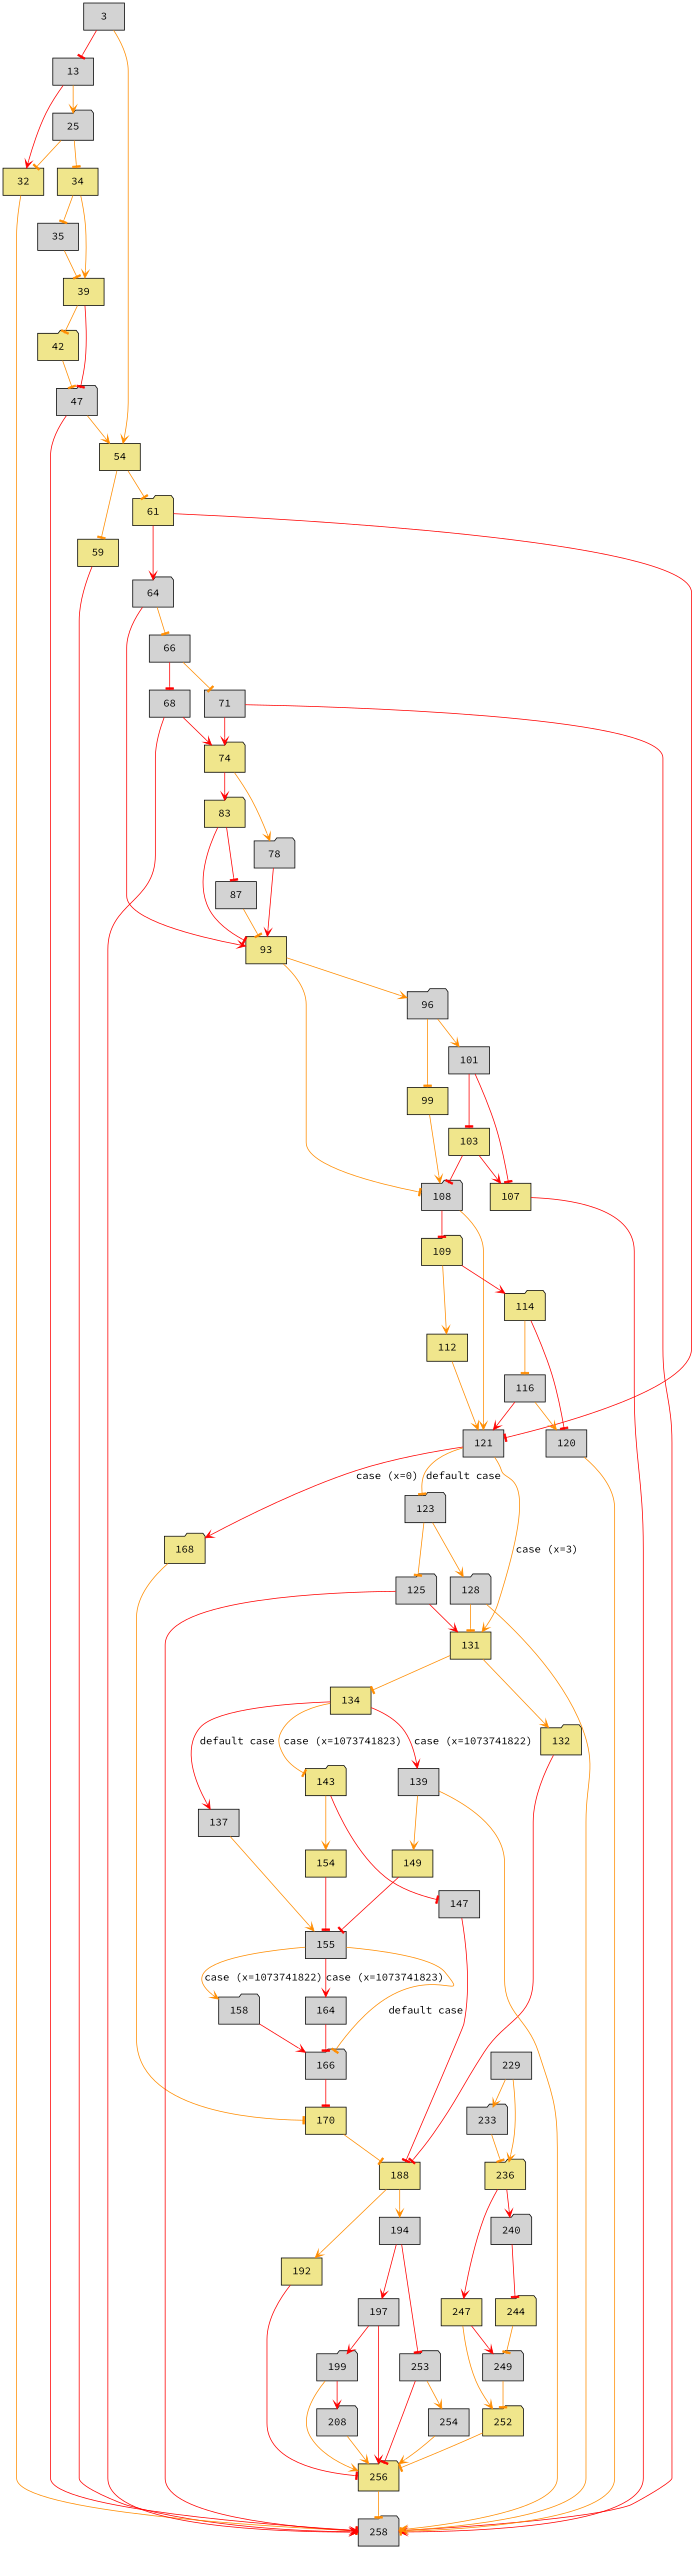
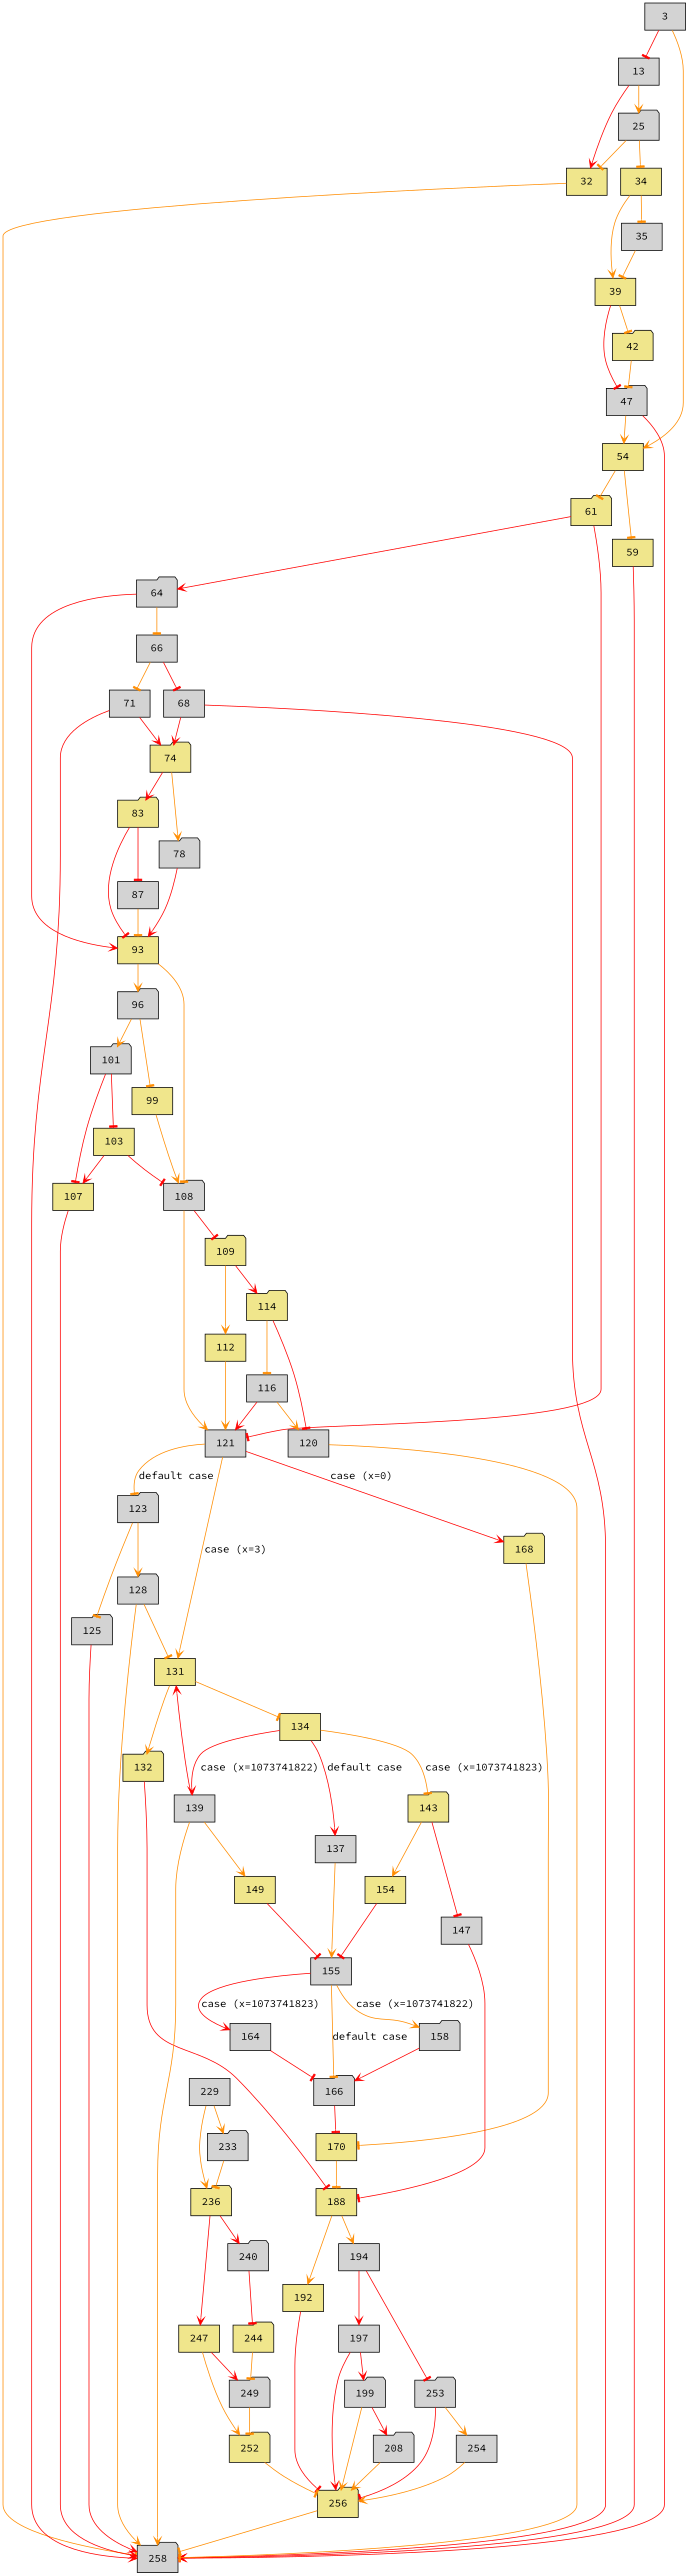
(469, 1060) -> (111, 1060)
(441, 1615) -> (183, 1744)
